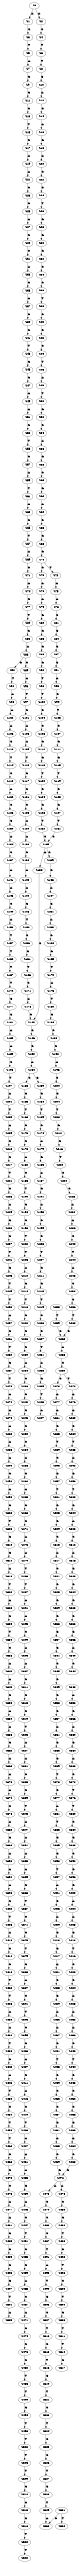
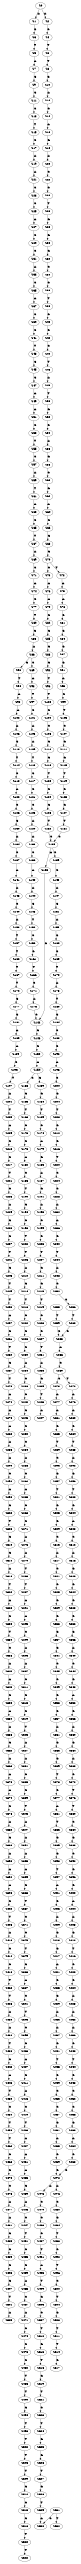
none -> (72, 1679)
